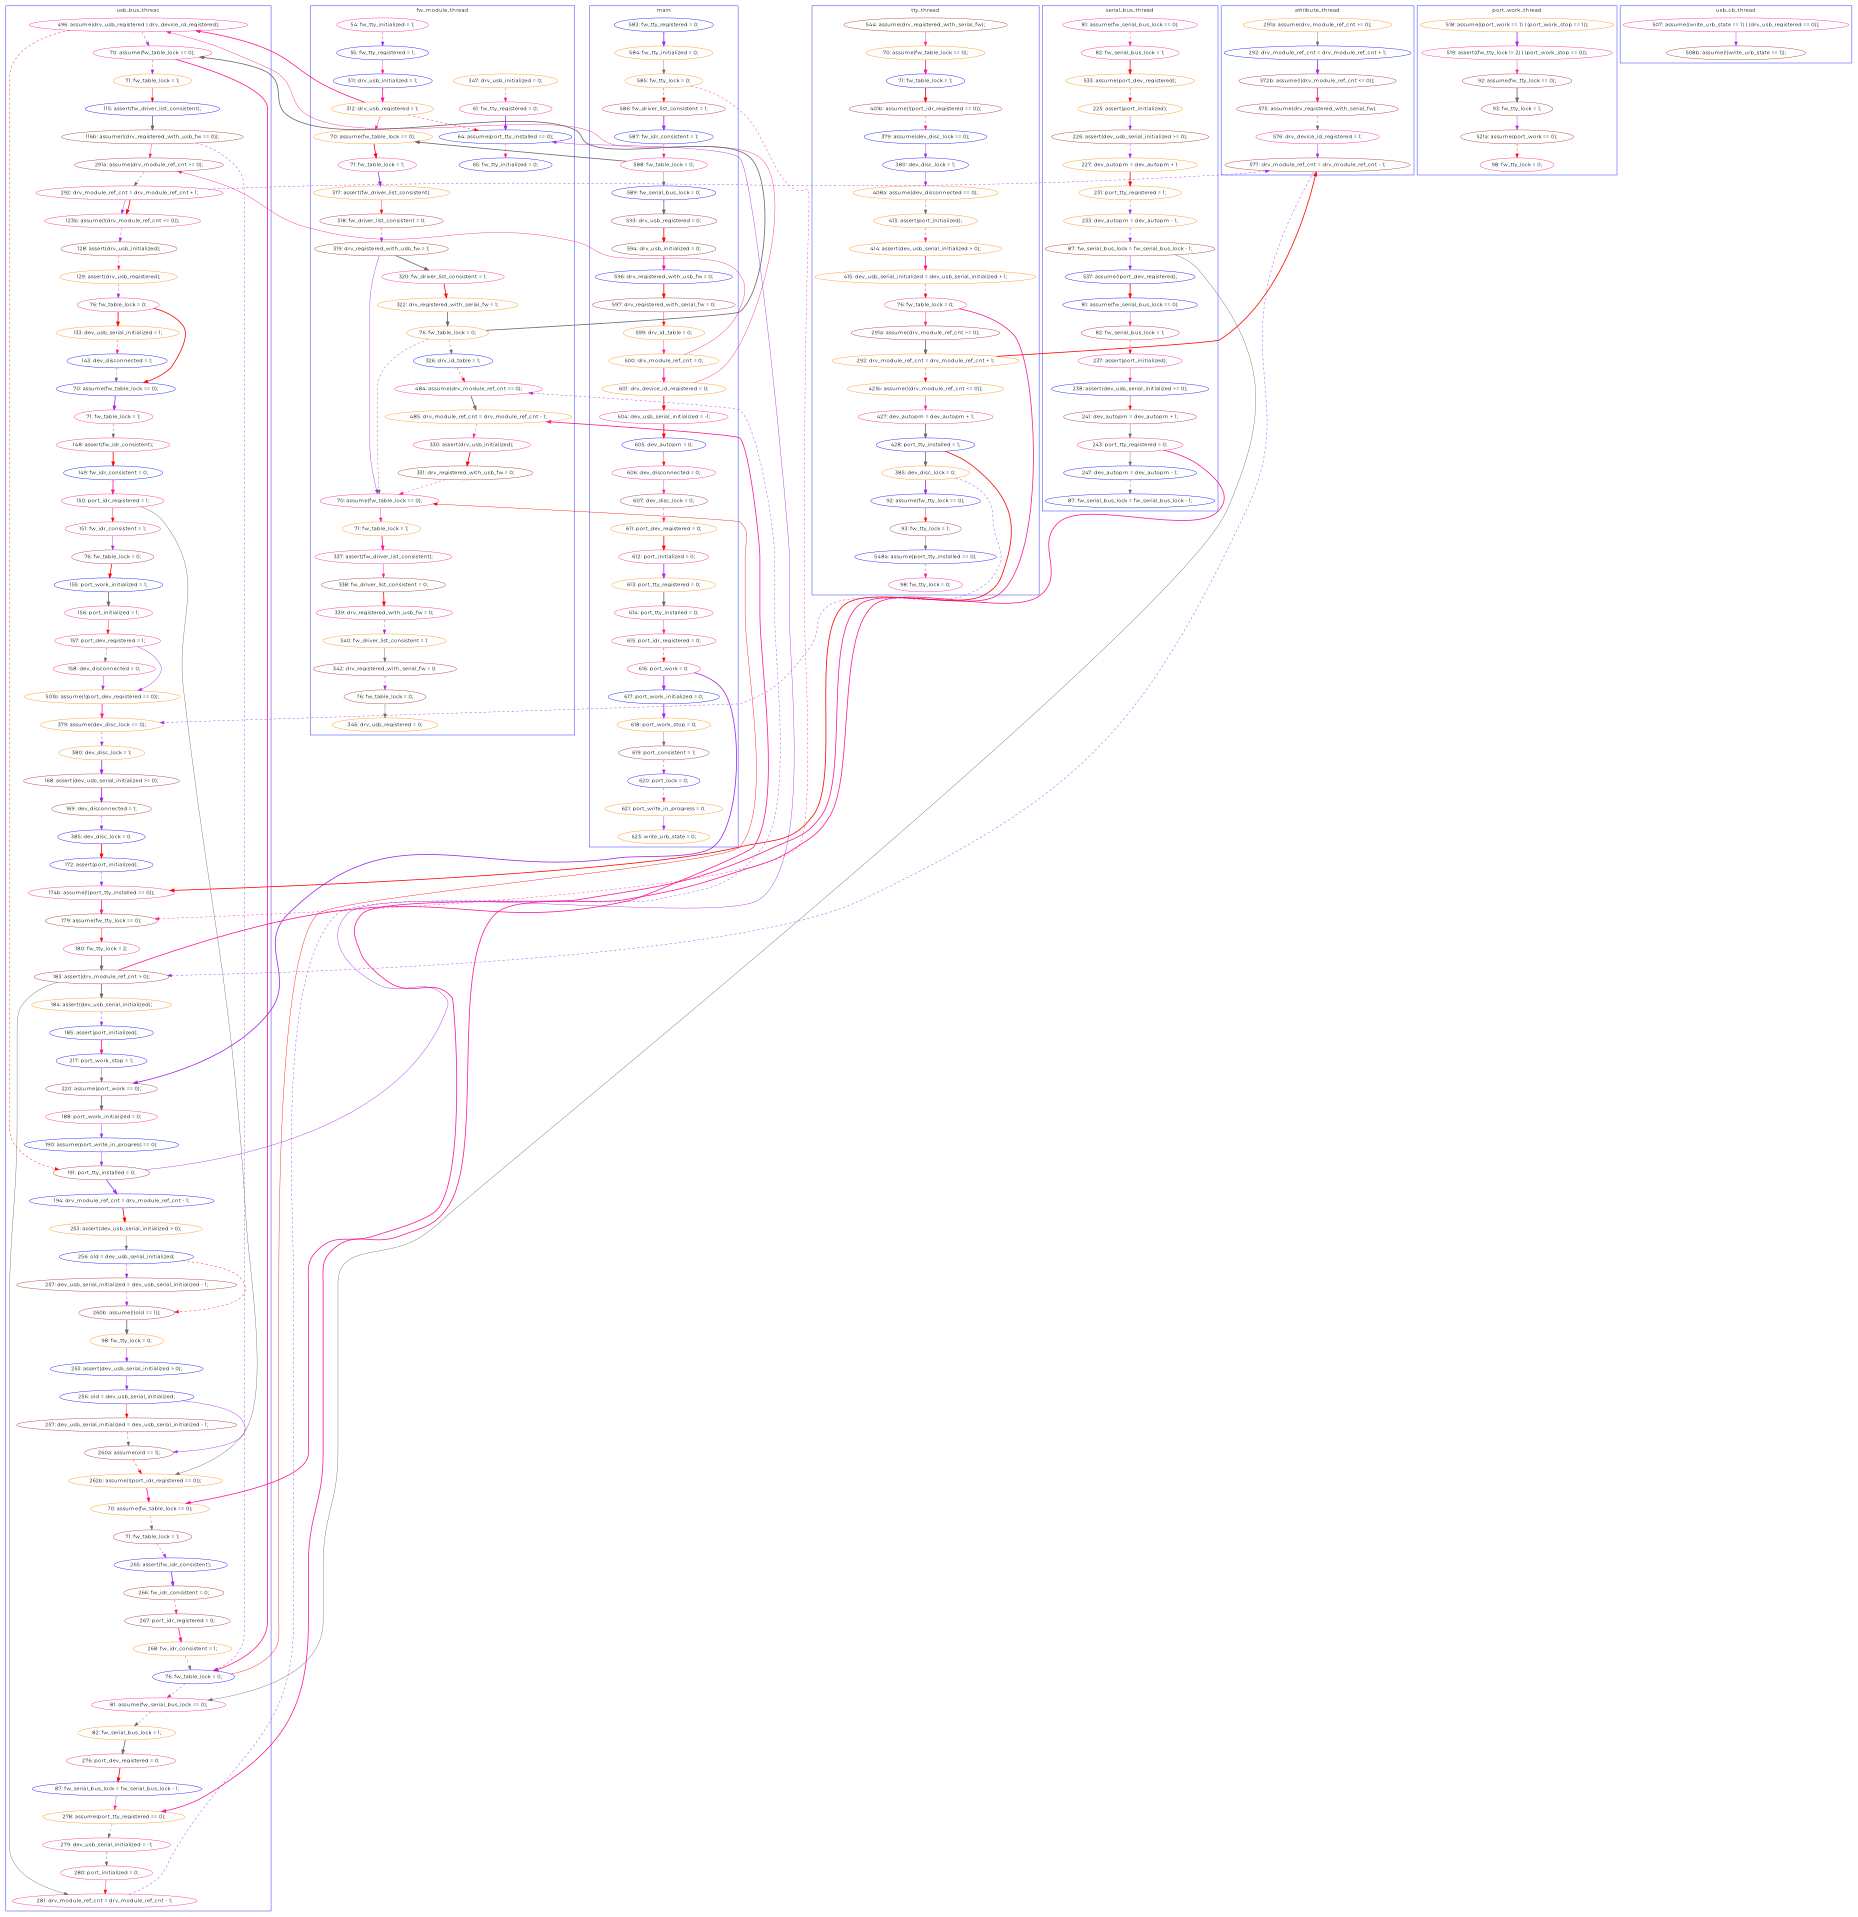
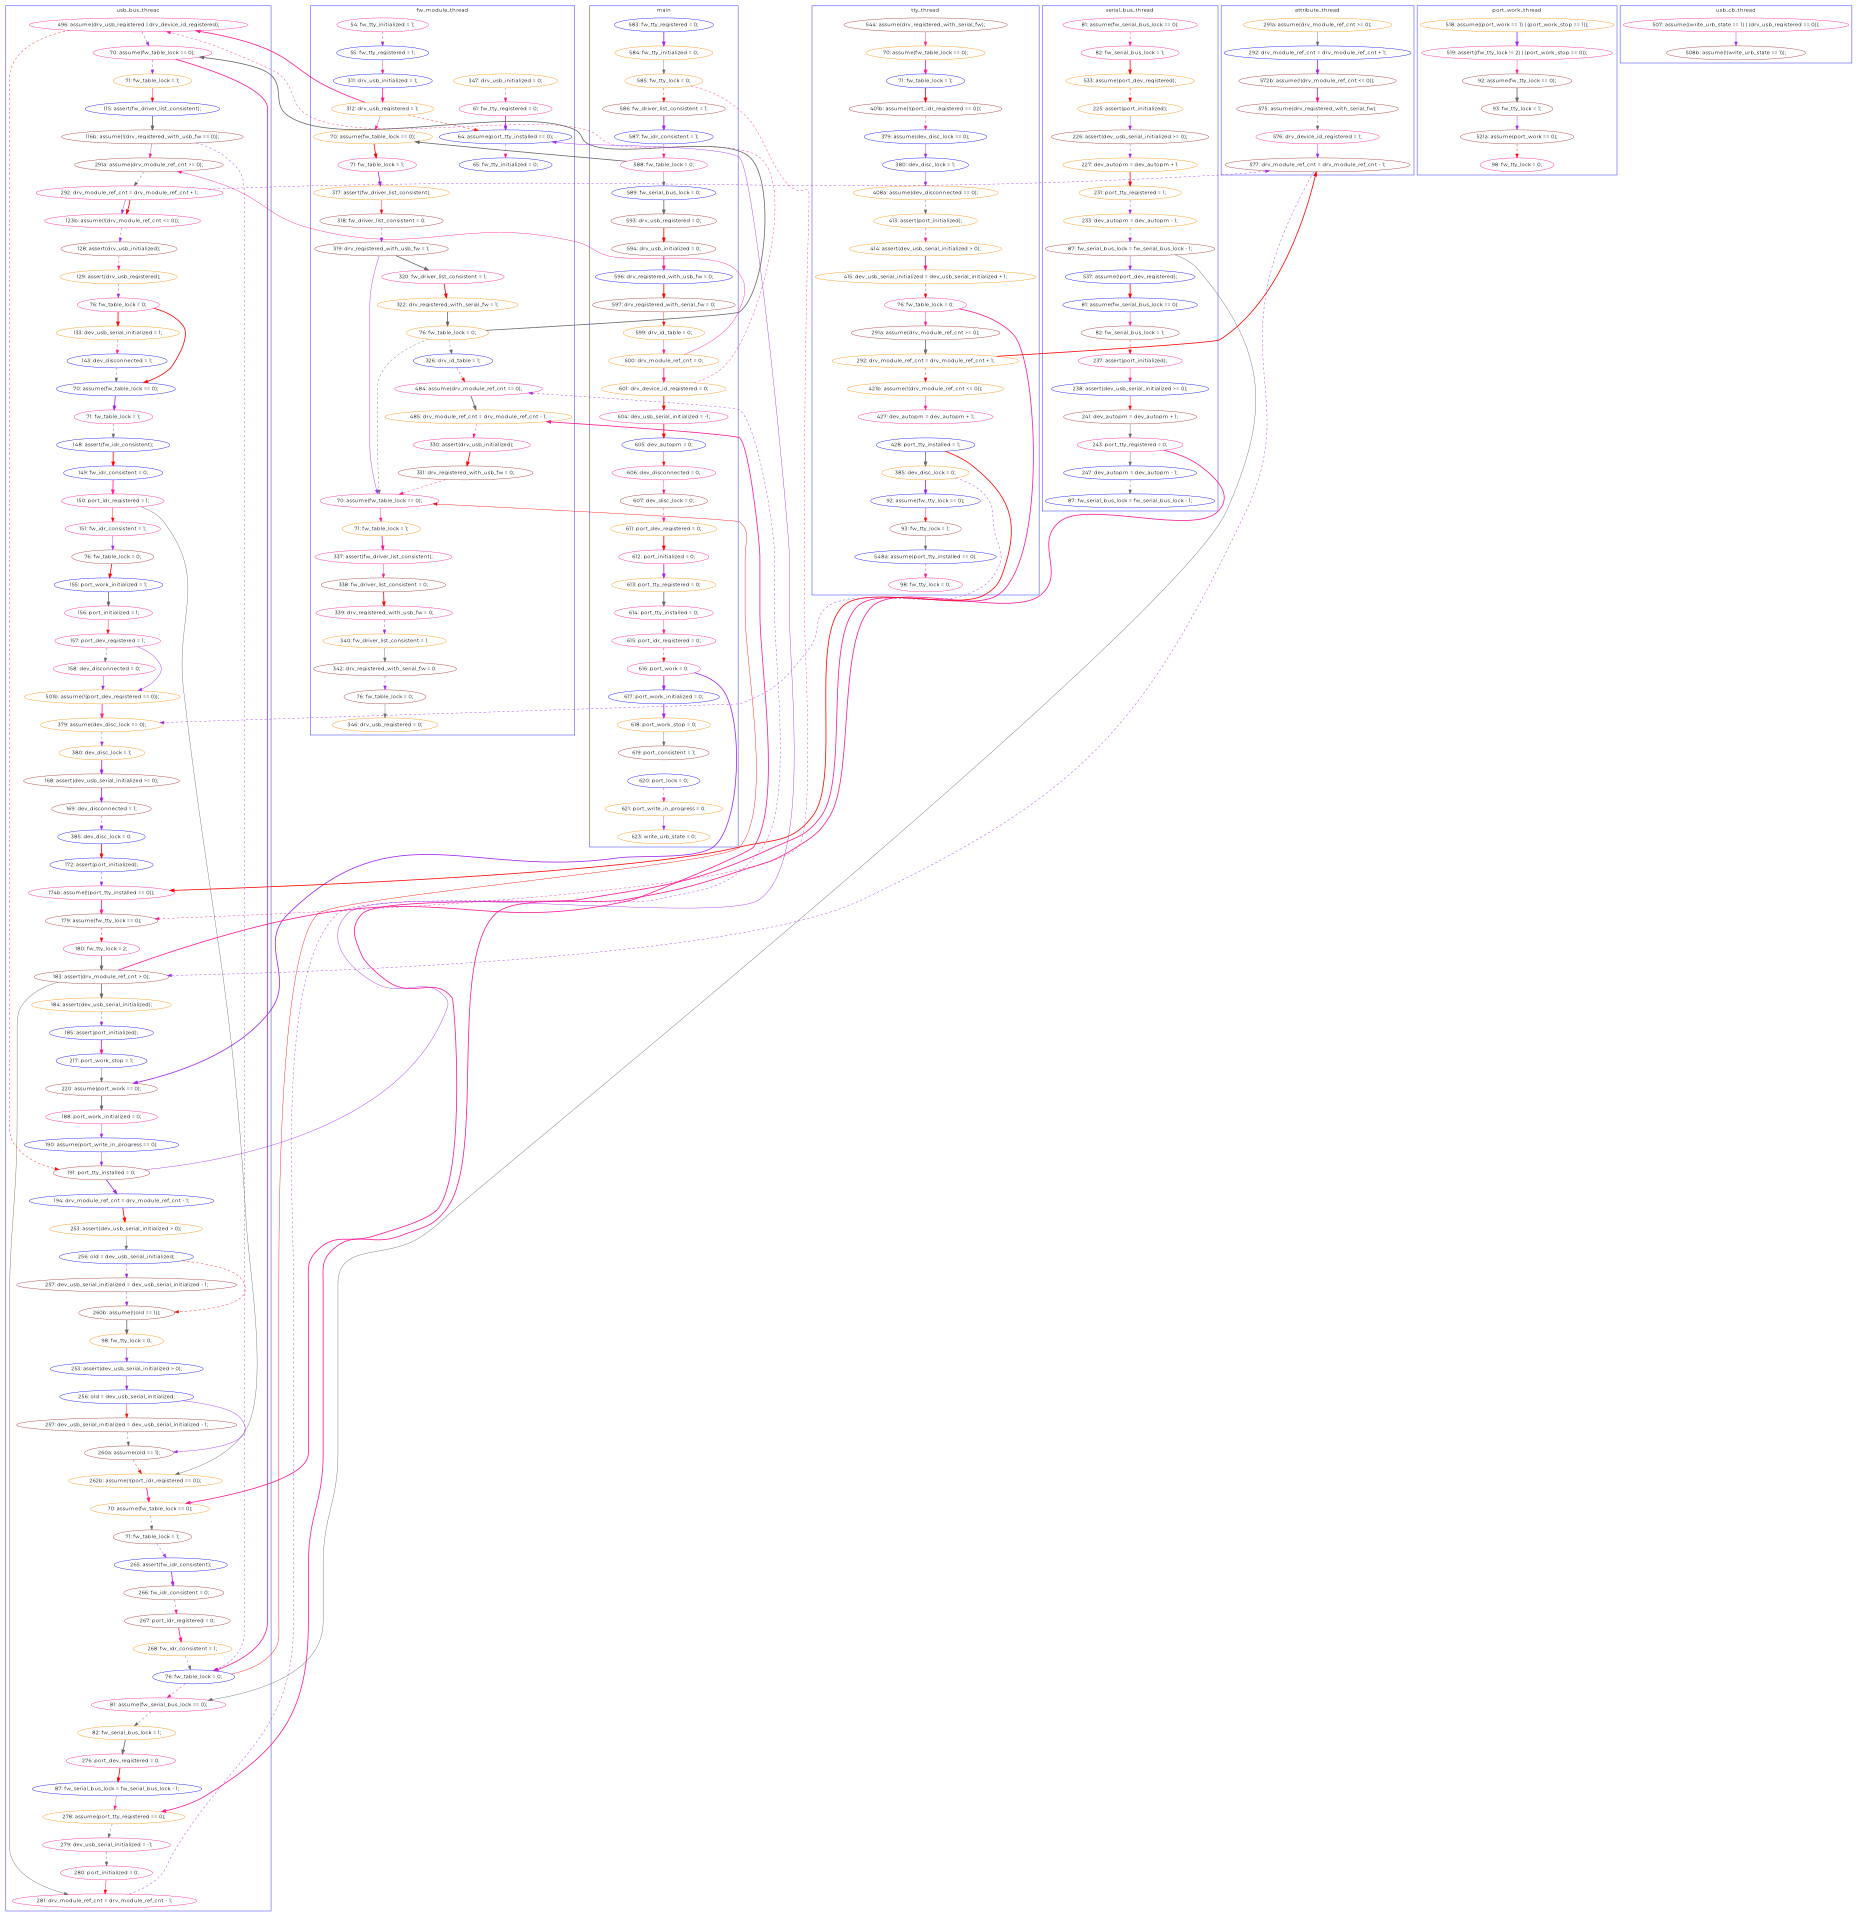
(581, 129) -> (581, 129)
(926, 429) -> none
(113, 445) -> (113, 445)
(664, 765) -> none
(102, 933) -> (102, 933)
